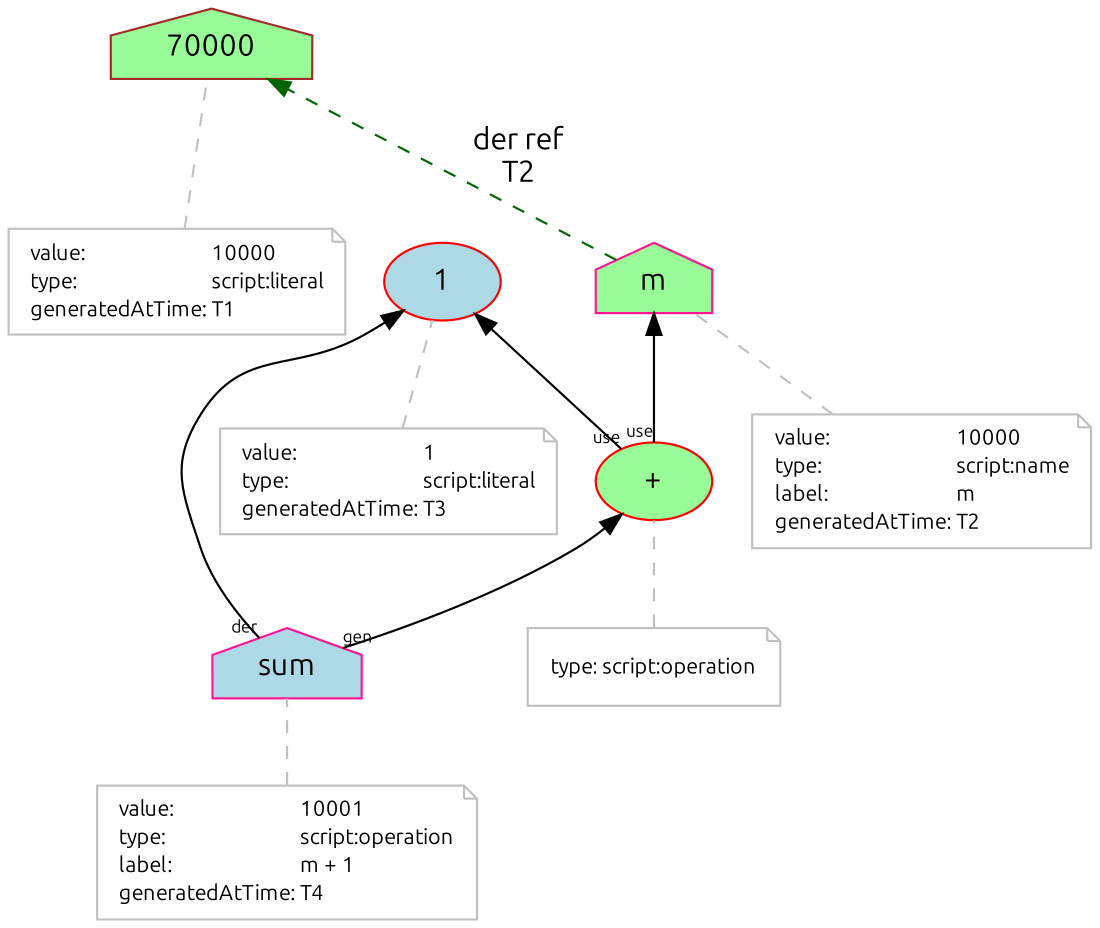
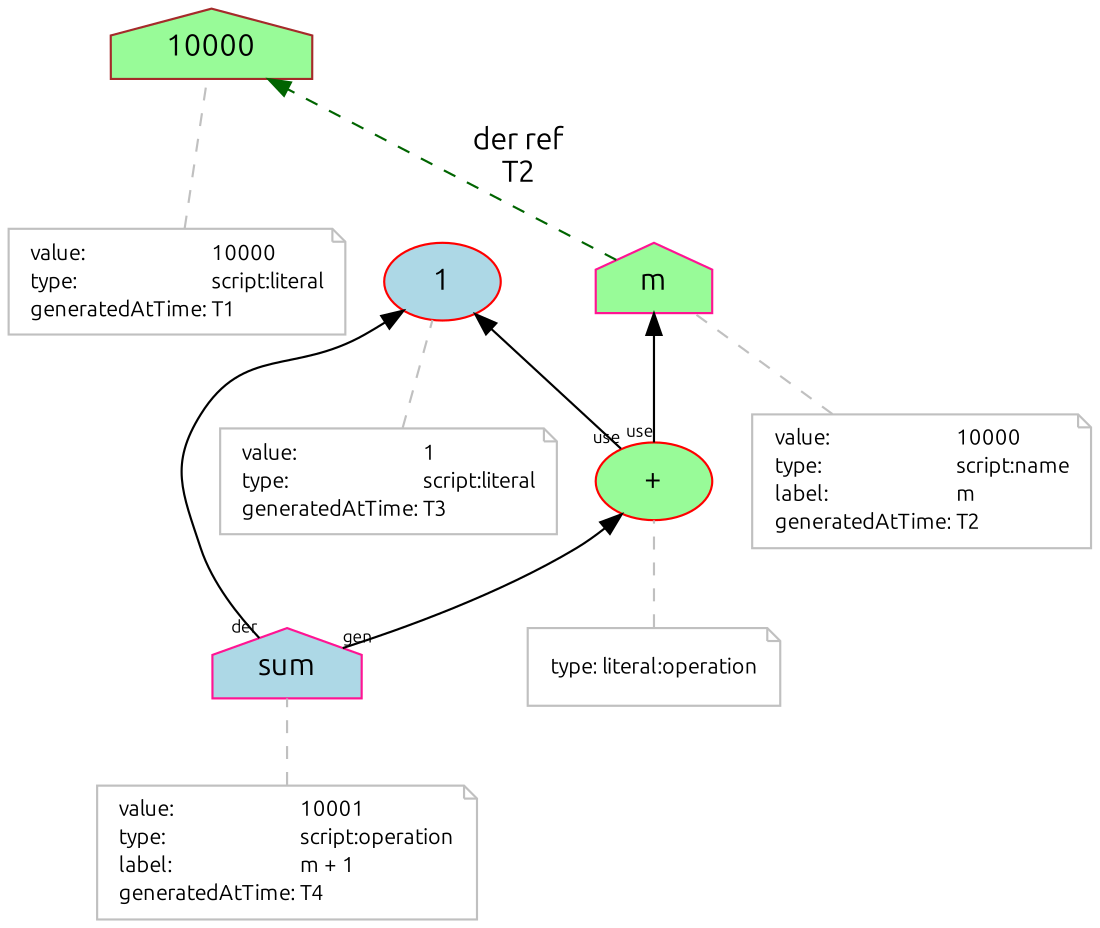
(212, 47) -> (212, 47)
(680, 667) -> (681, 667)
